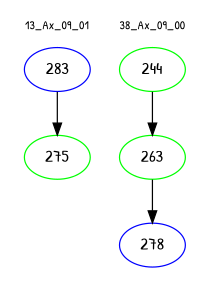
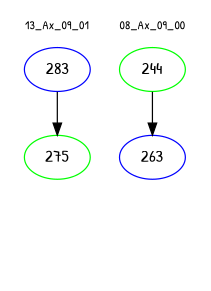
(153, 26) -> (153, 26)
(152, 157) -> (152, 157)
(152, 245) -> none
